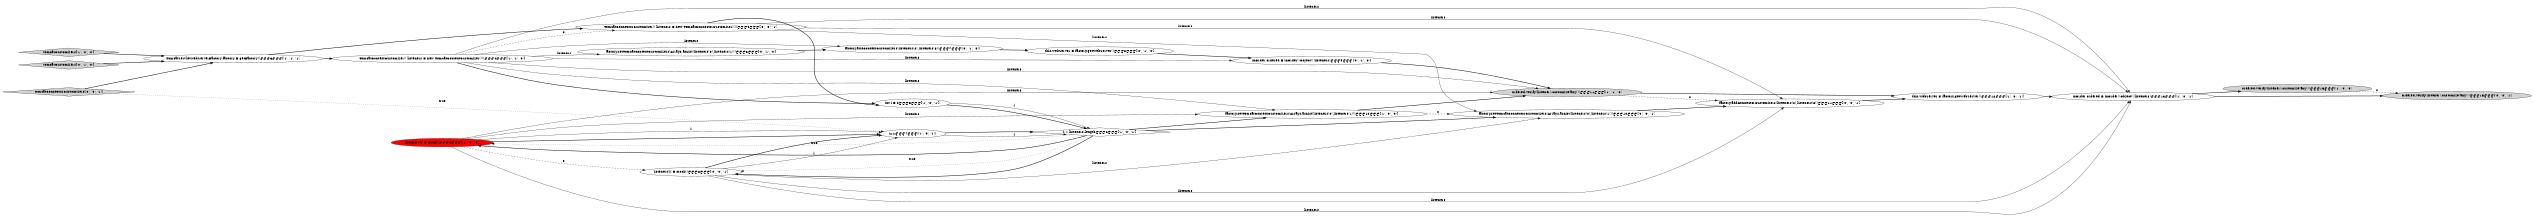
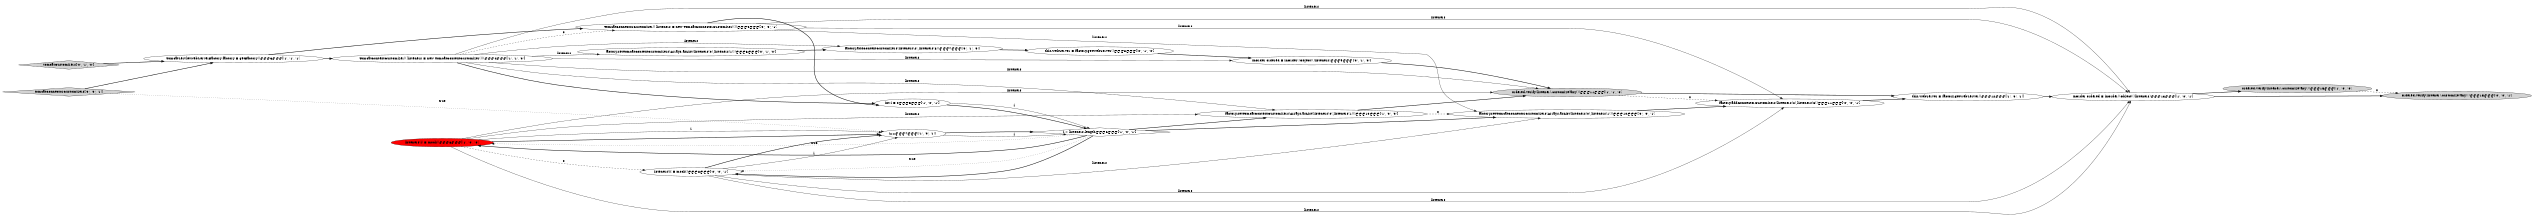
(69, 52) -> none
